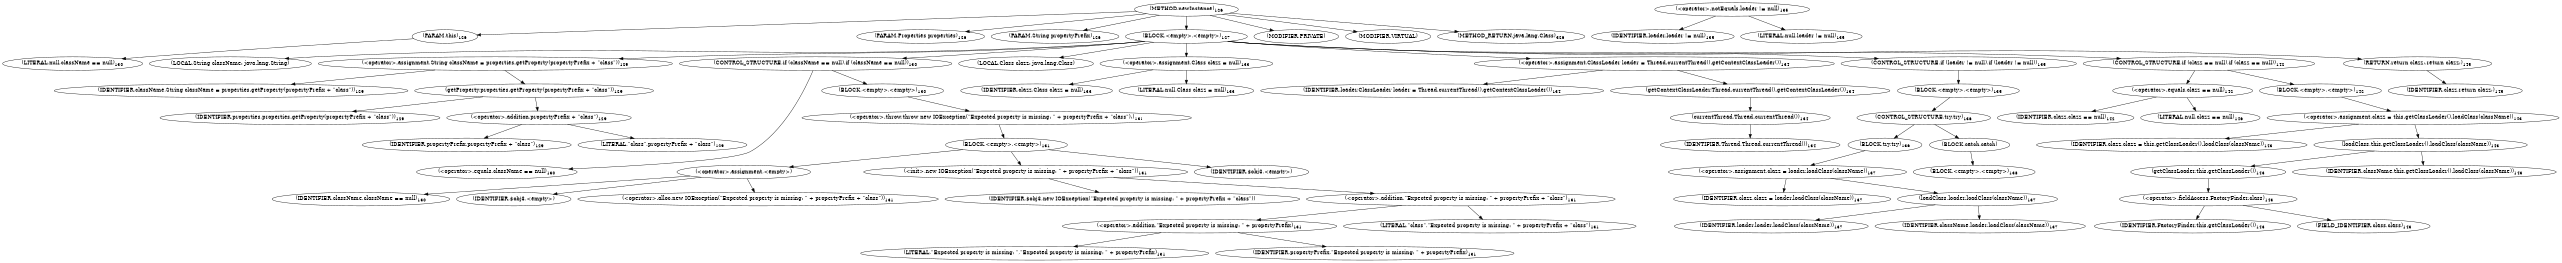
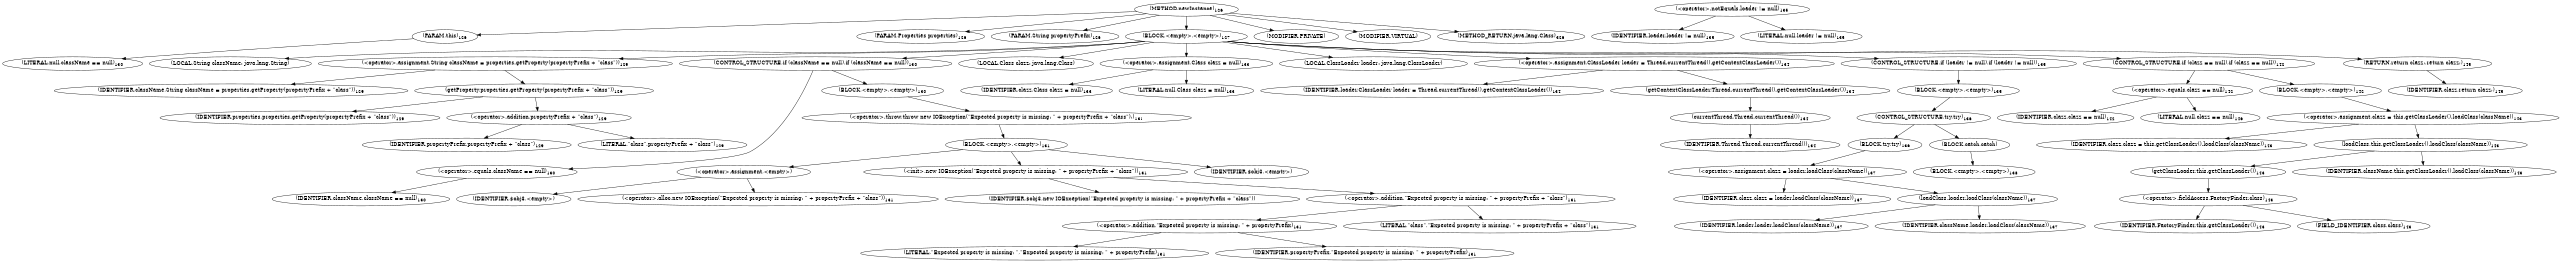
none -> (1373, 64)
(559, 185) -> (431, 185)
